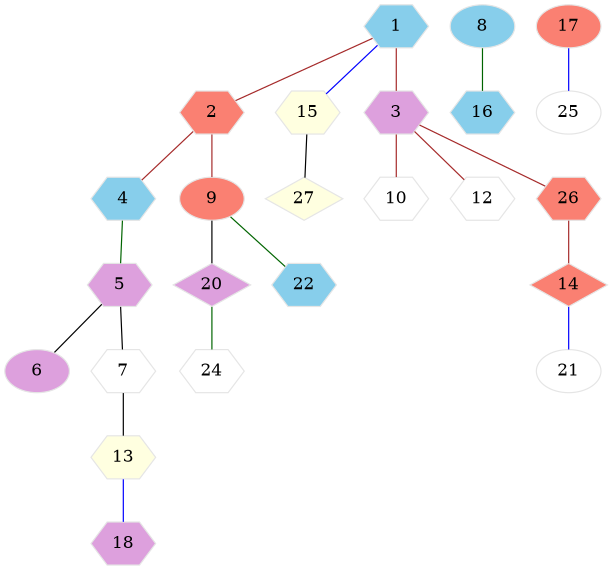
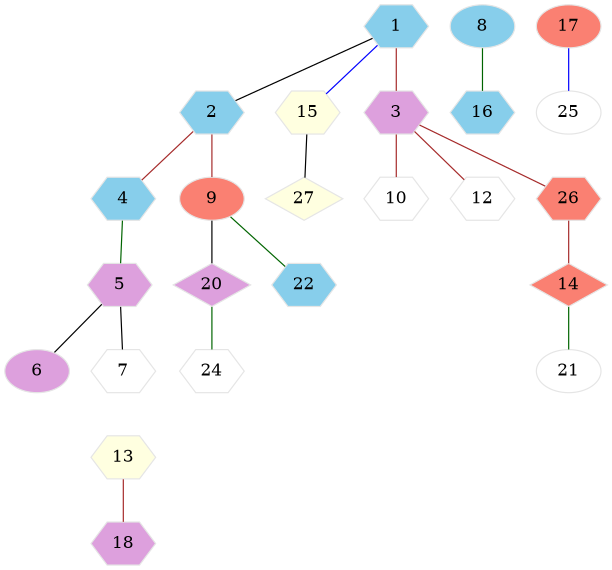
(304, 69) -> (304, 69)
(212, 113) -> (212, 113)
(569, 328) -> (569, 328)
(123, 414) -> none
(123, 501) -> (123, 501)
